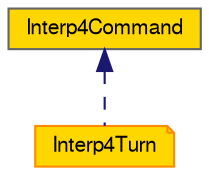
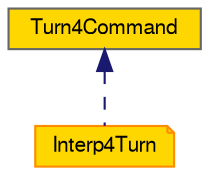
(105, 29) -> (105, 29)
